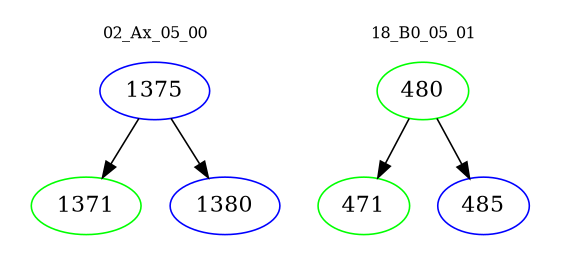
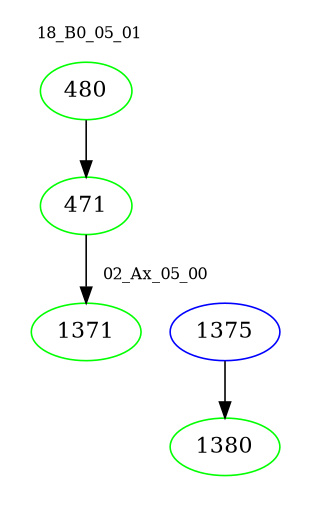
(125, 141) -> (86, 270)
(225, 206) -> (225, 447)
(484, 206) -> none
